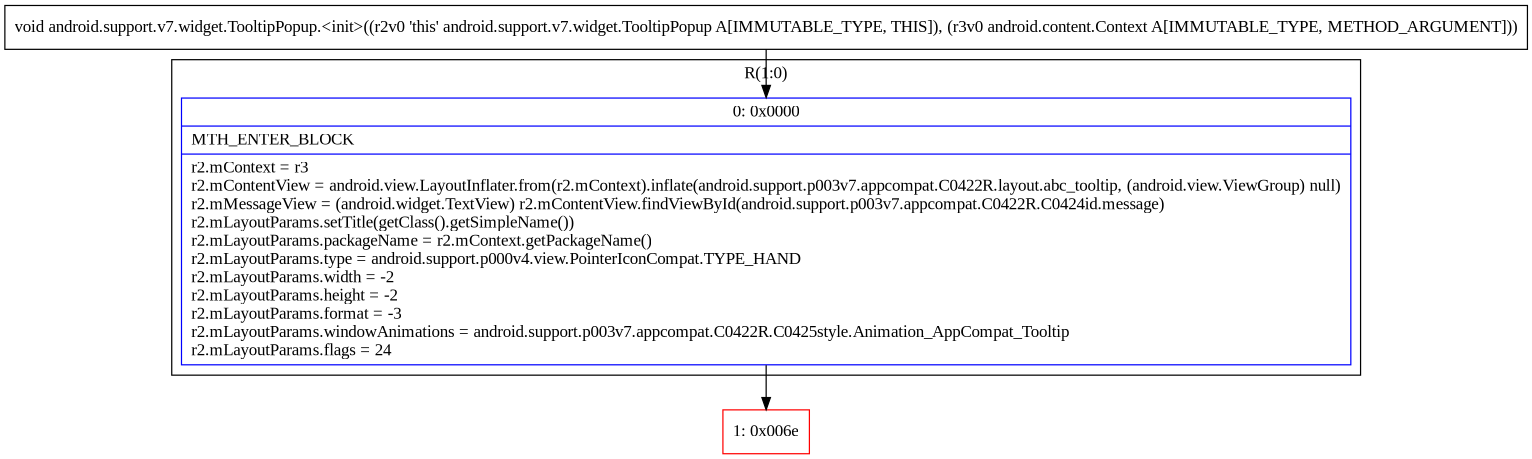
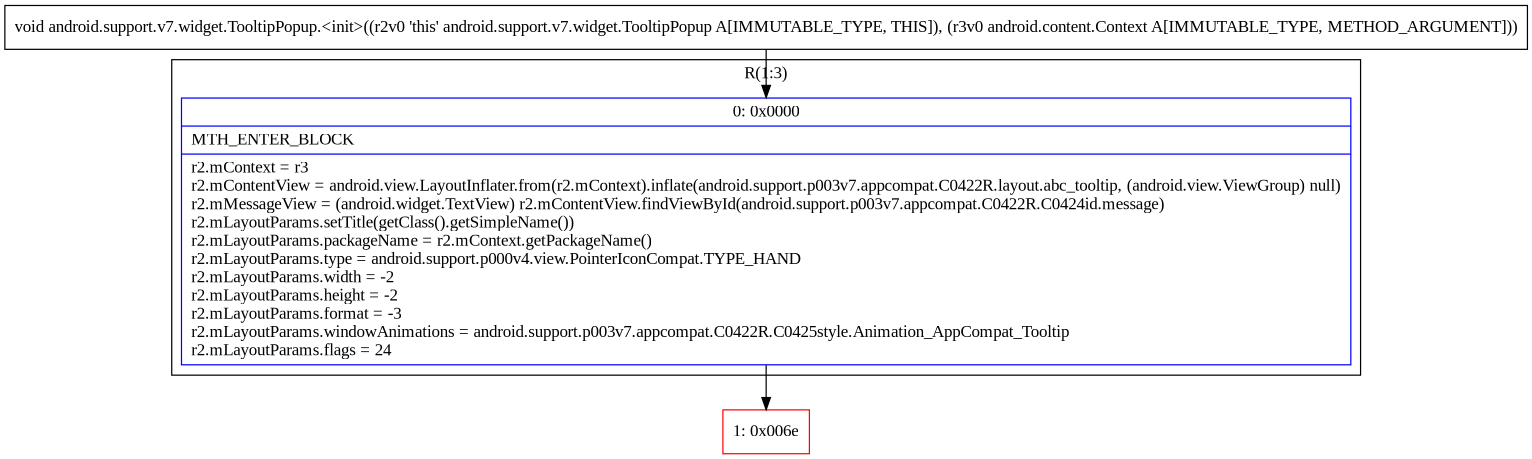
(766, 74) -> (766, 74)
